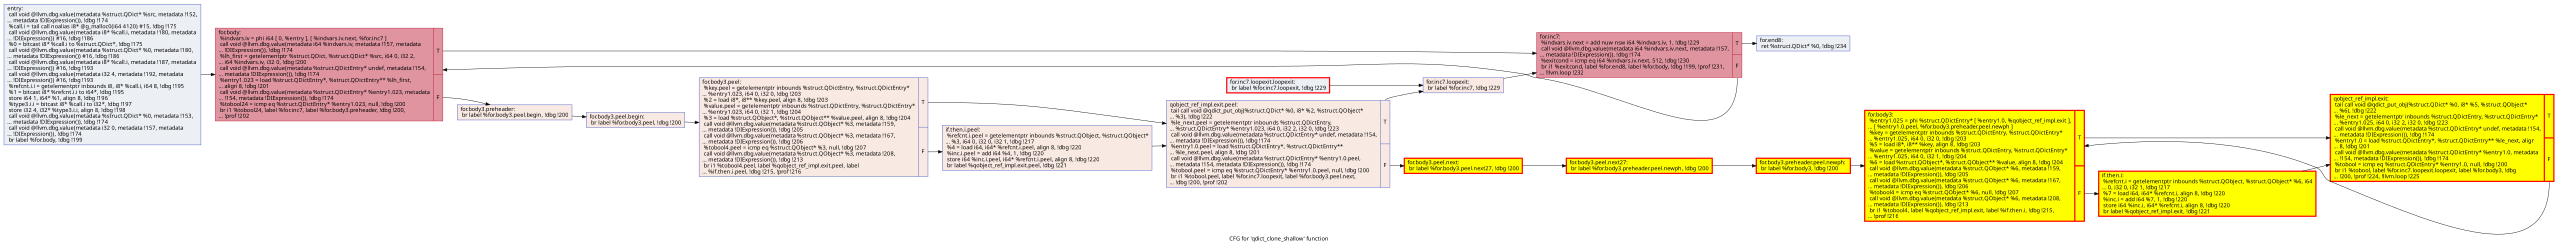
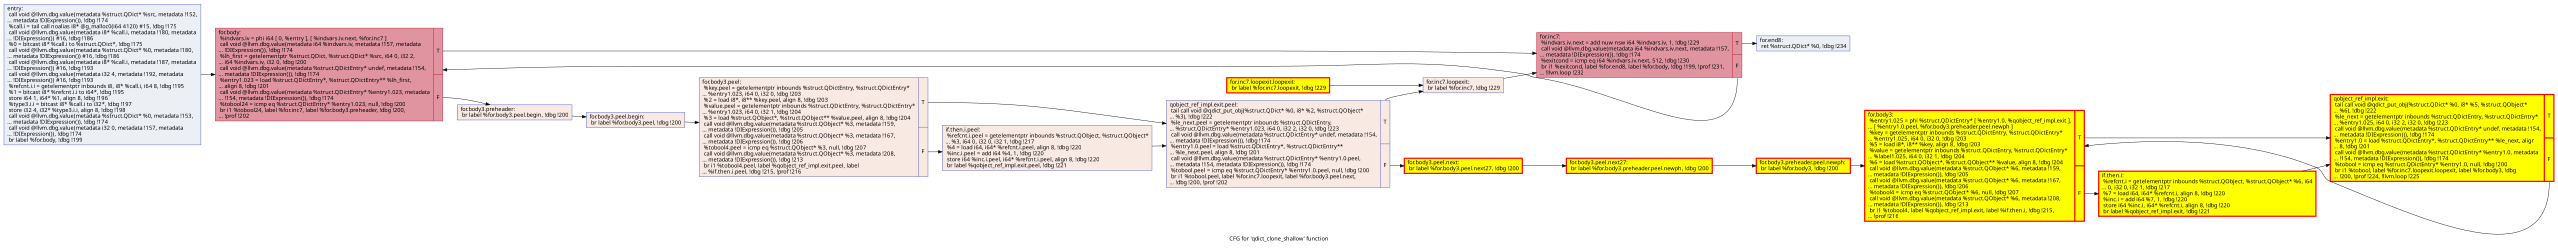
(1278, 85) -> (1278, 85)
(1917, 157) -> (1917, 157)
